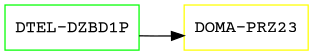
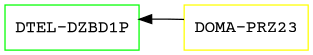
(155, 36) -> (168, 19)
